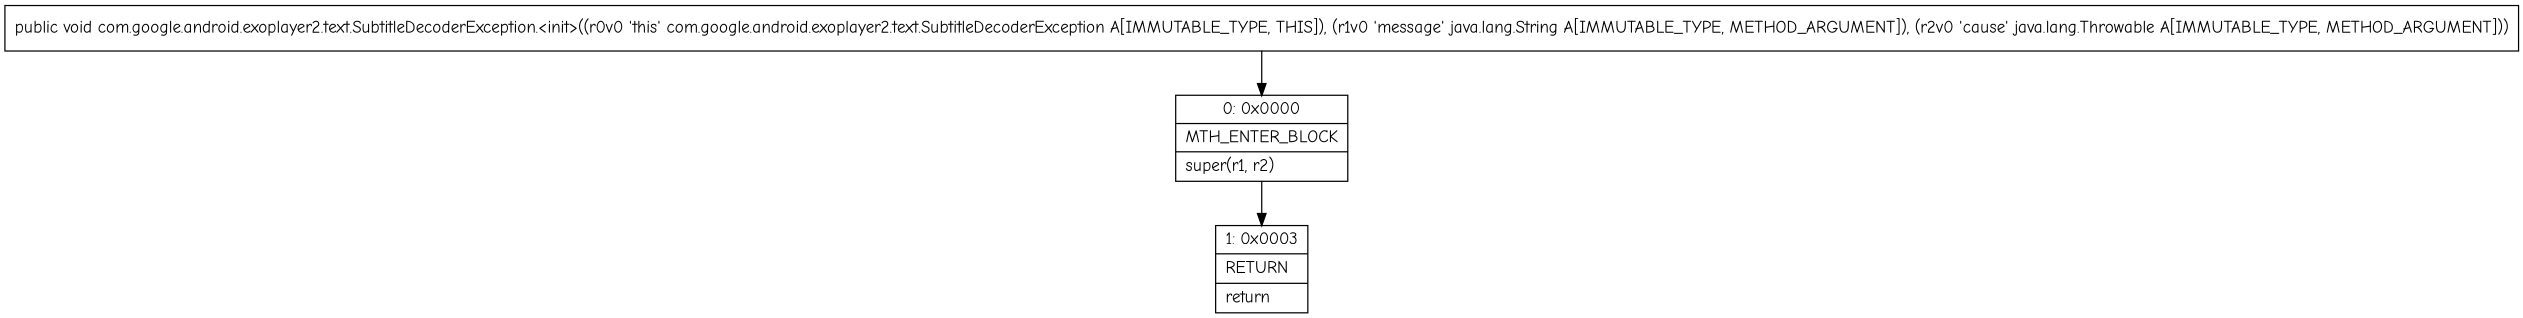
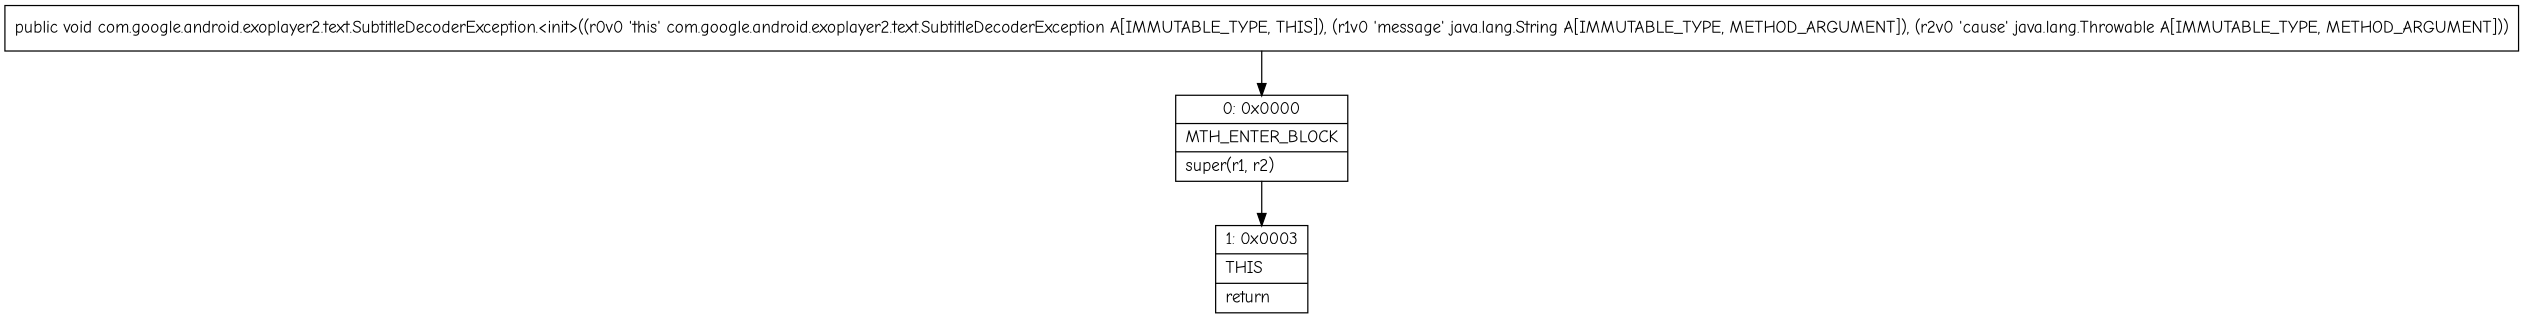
(1257, 268) -> (1245, 268)
